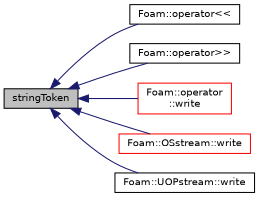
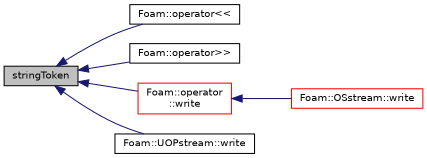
(115, 123) -> (267, 99)
